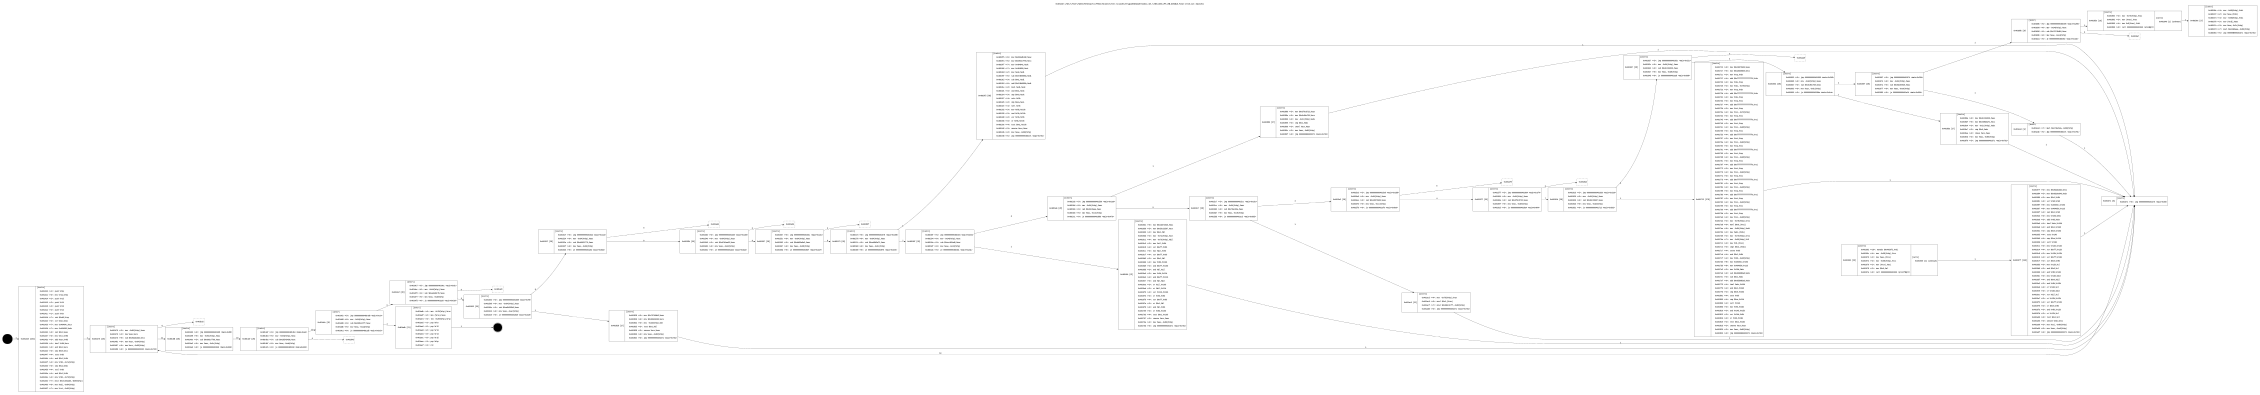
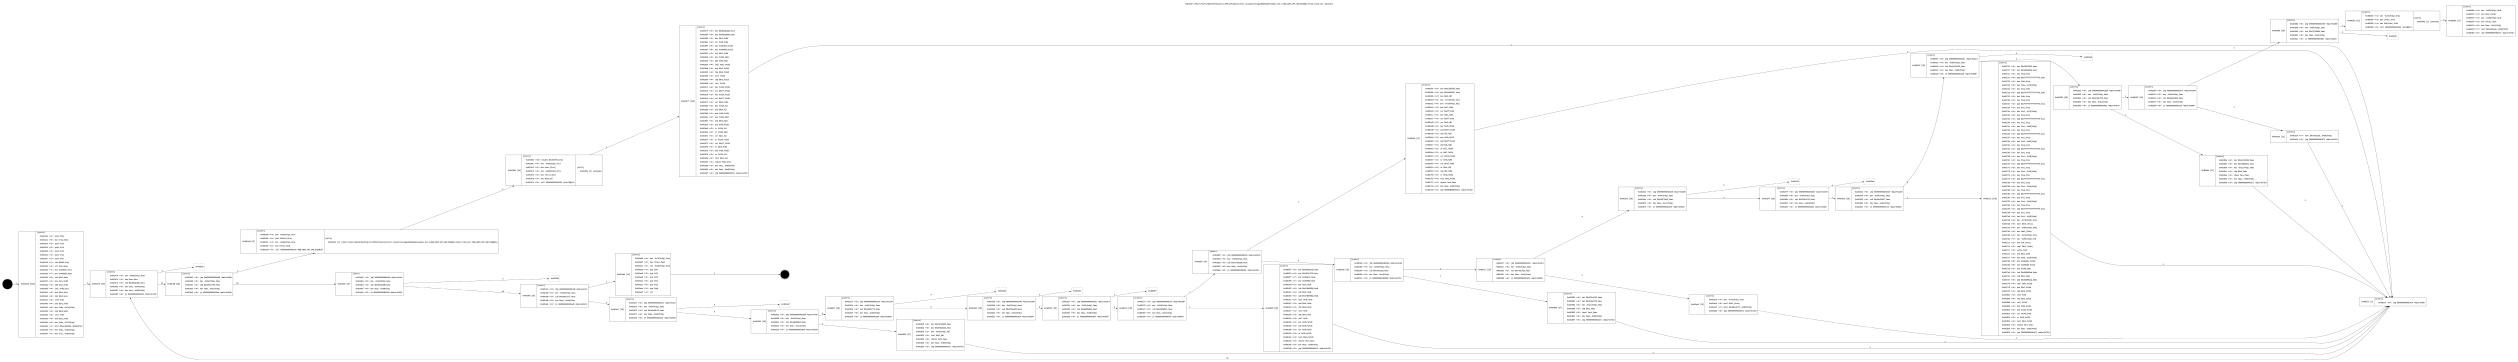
none -> (369, 241)
